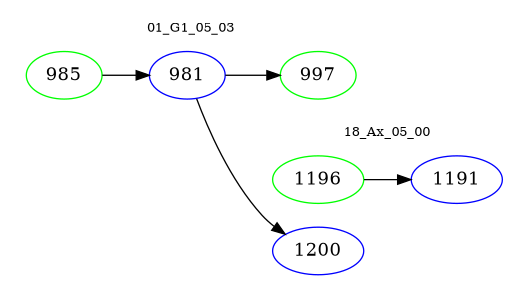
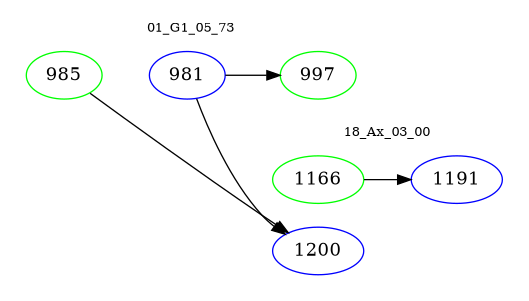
(191, 28) -> (191, 28)
(119, 75) -> (183, 160)
(387, 133) -> (387, 133)
(318, 180) -> (318, 180)
